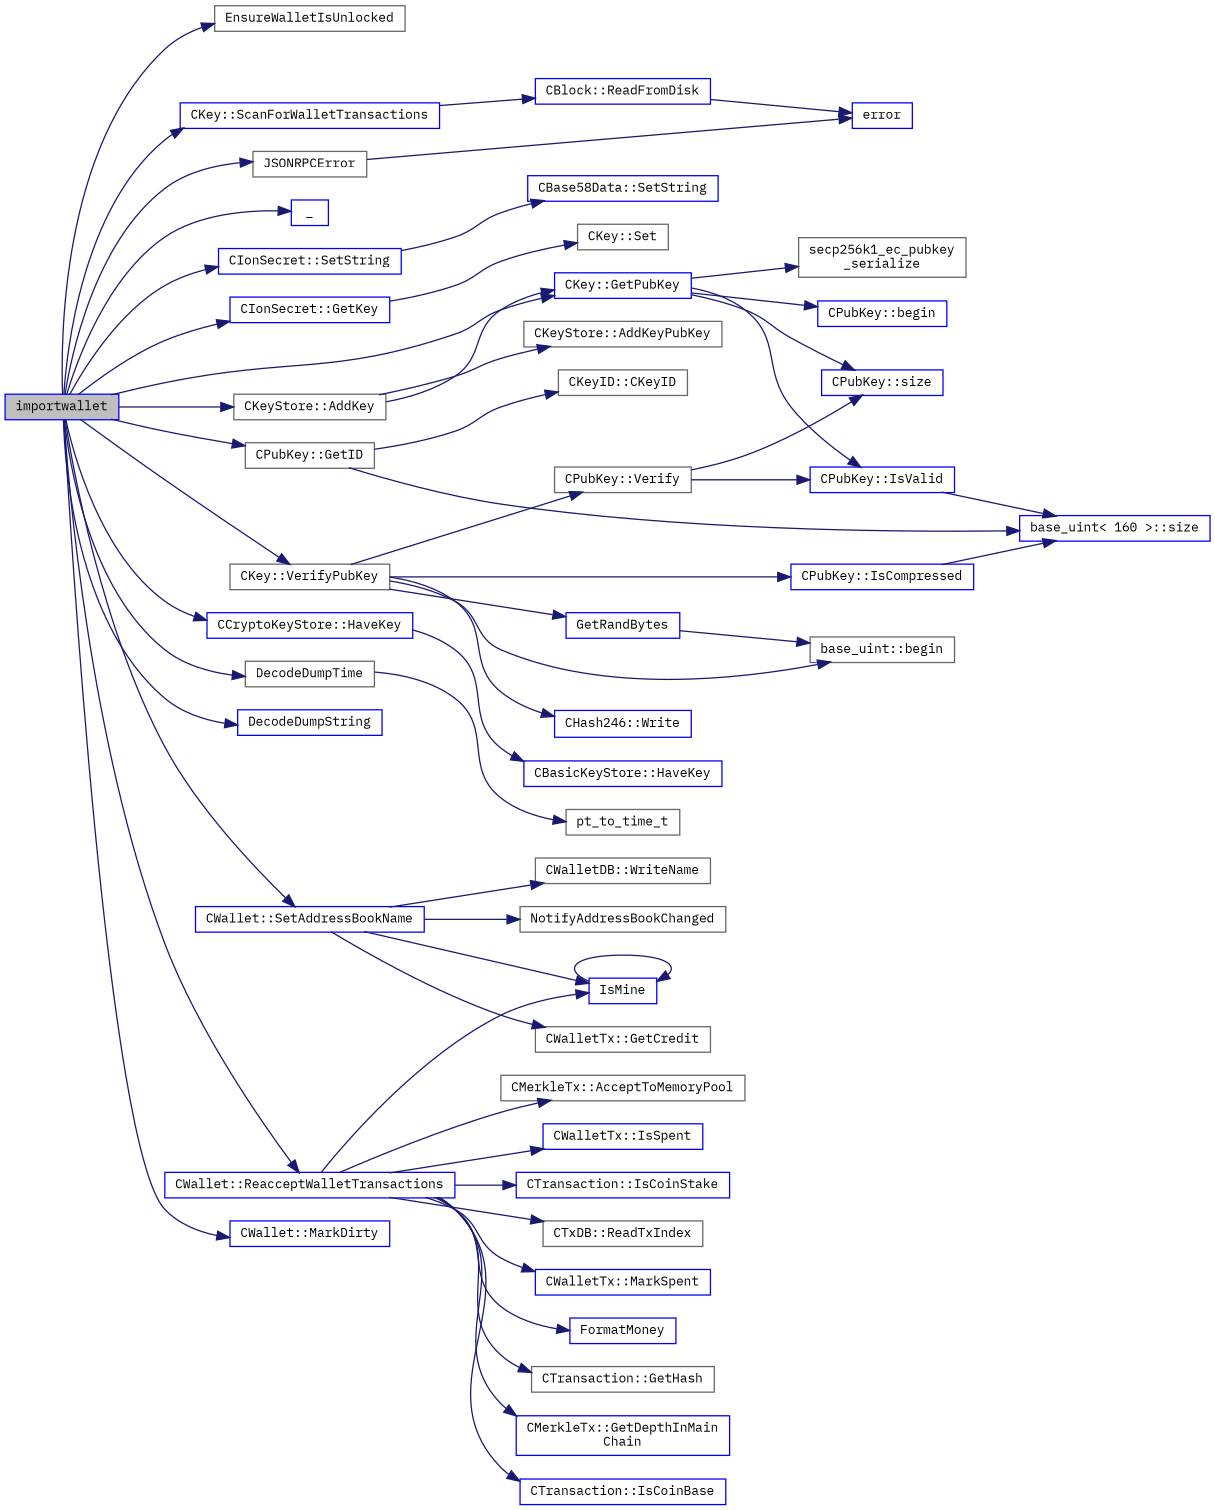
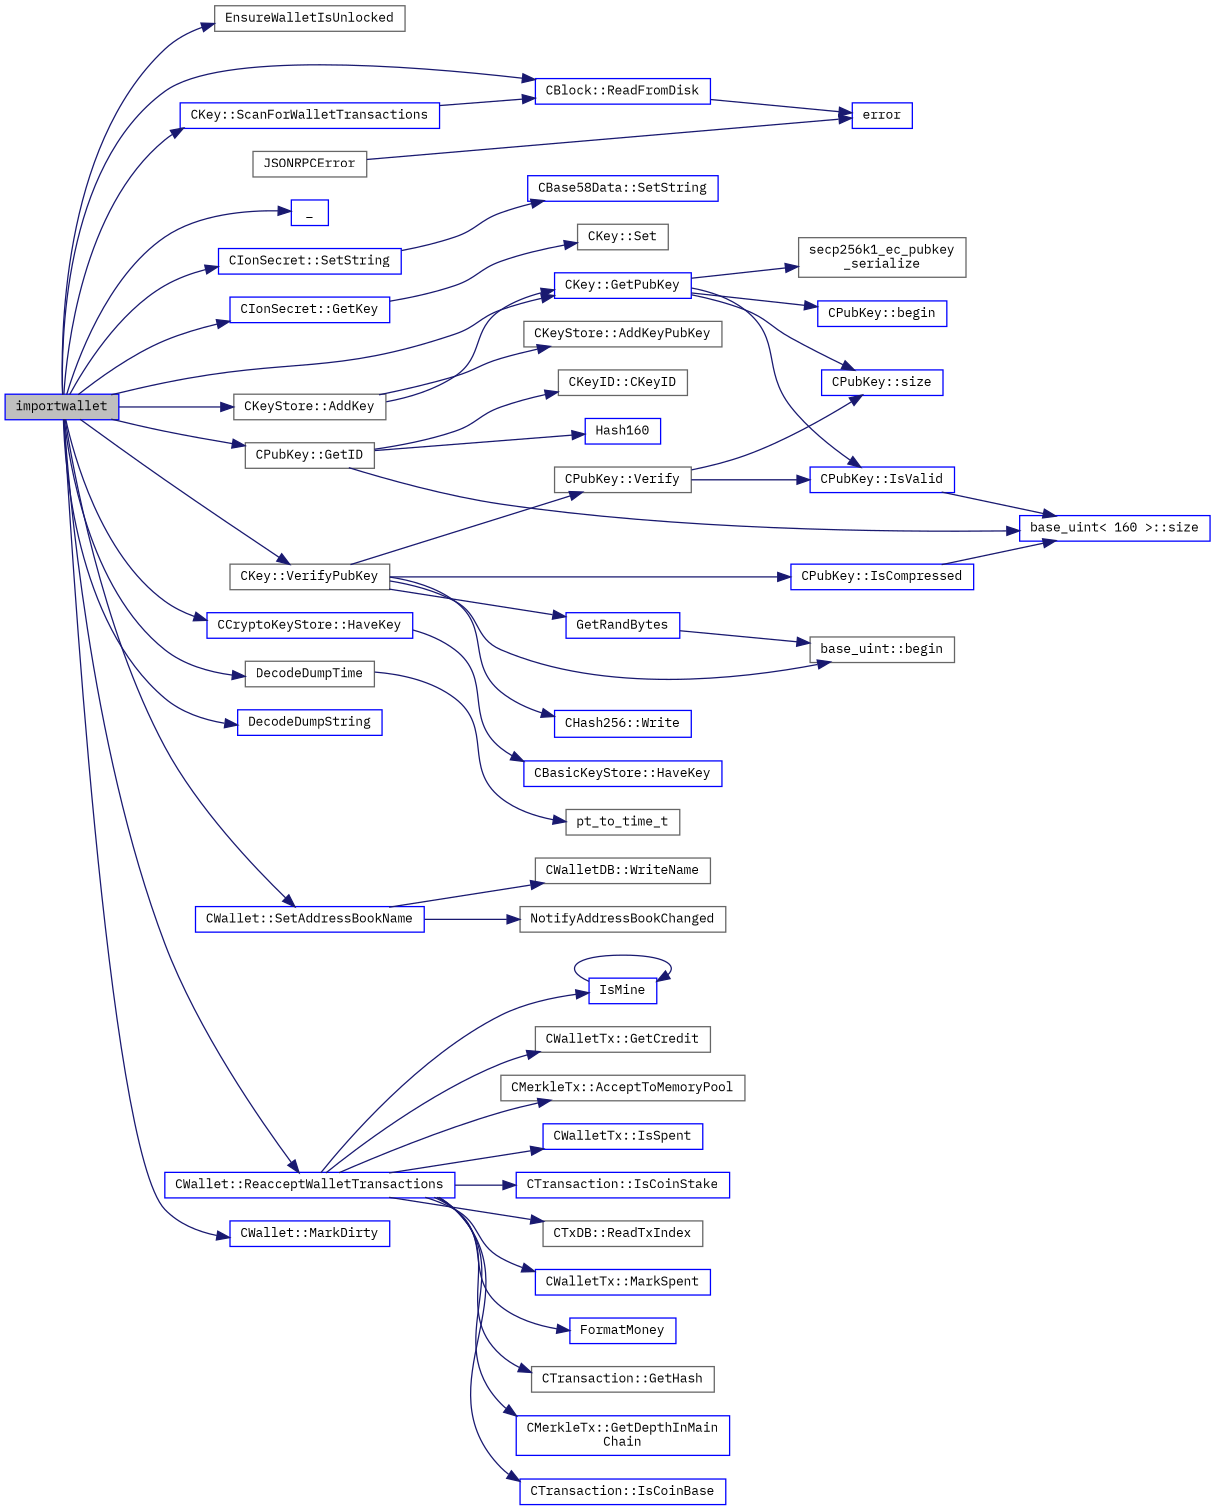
(115, 247) -> (179, 85)
none -> (623, 431)
(623, 724) -> (623, 724)
(470, 956) -> none
(429, 985) -> (422, 1105)
